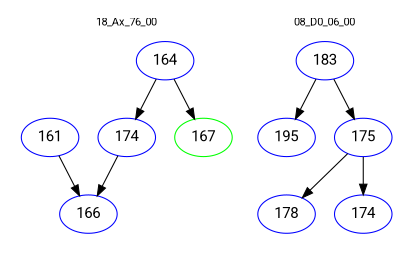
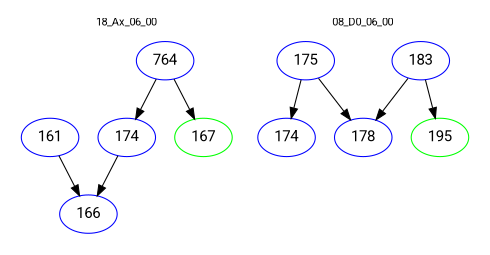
(127, 23) -> (127, 23)
(165, 61) -> (165, 61)
(342, 94) -> (395, 95)
(287, 137) -> (440, 137)
